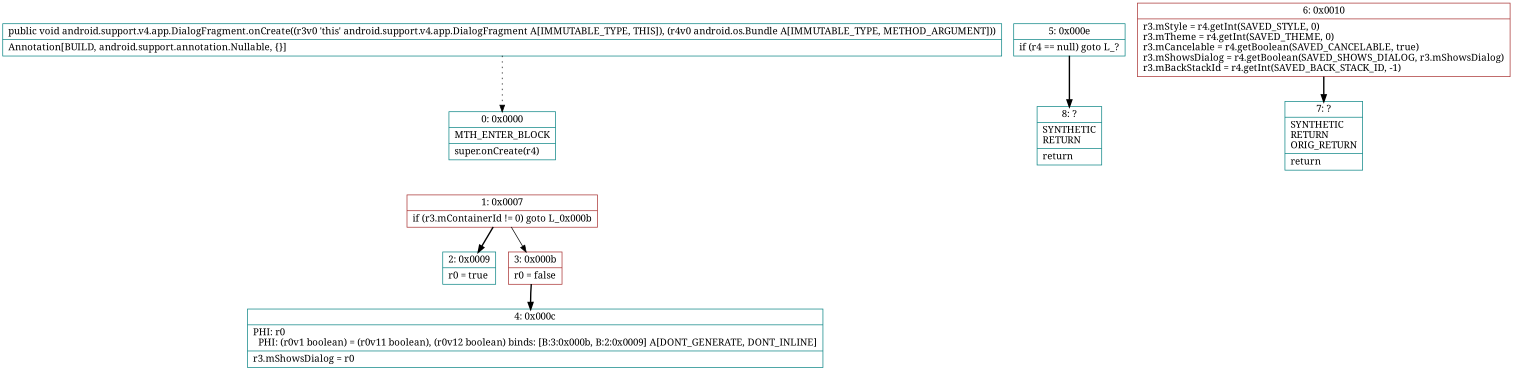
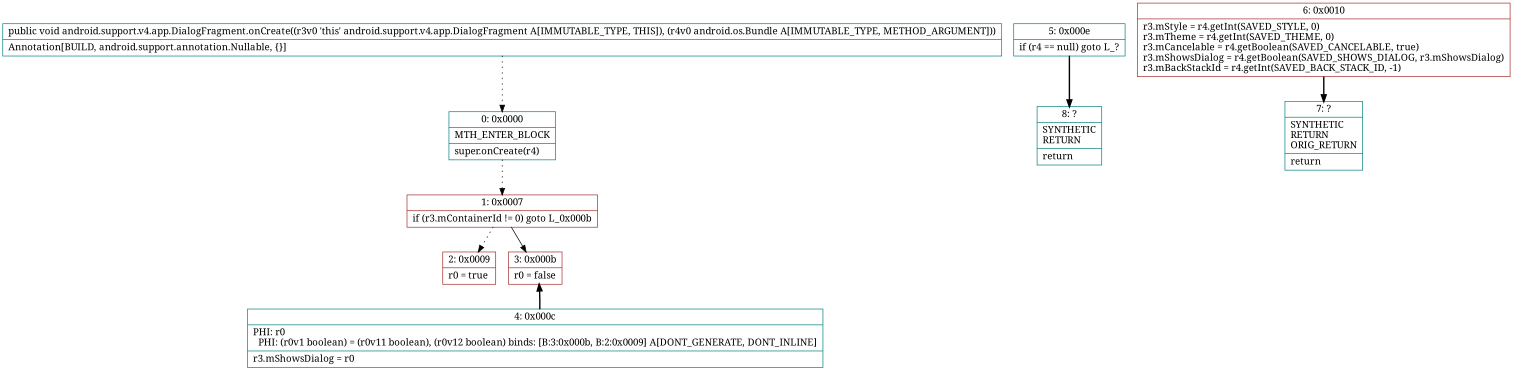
none -> (502, 174)
(487, 237) -> (487, 237)
(469, 268) -> (469, 268)
(531, 293) -> (540, 300)
